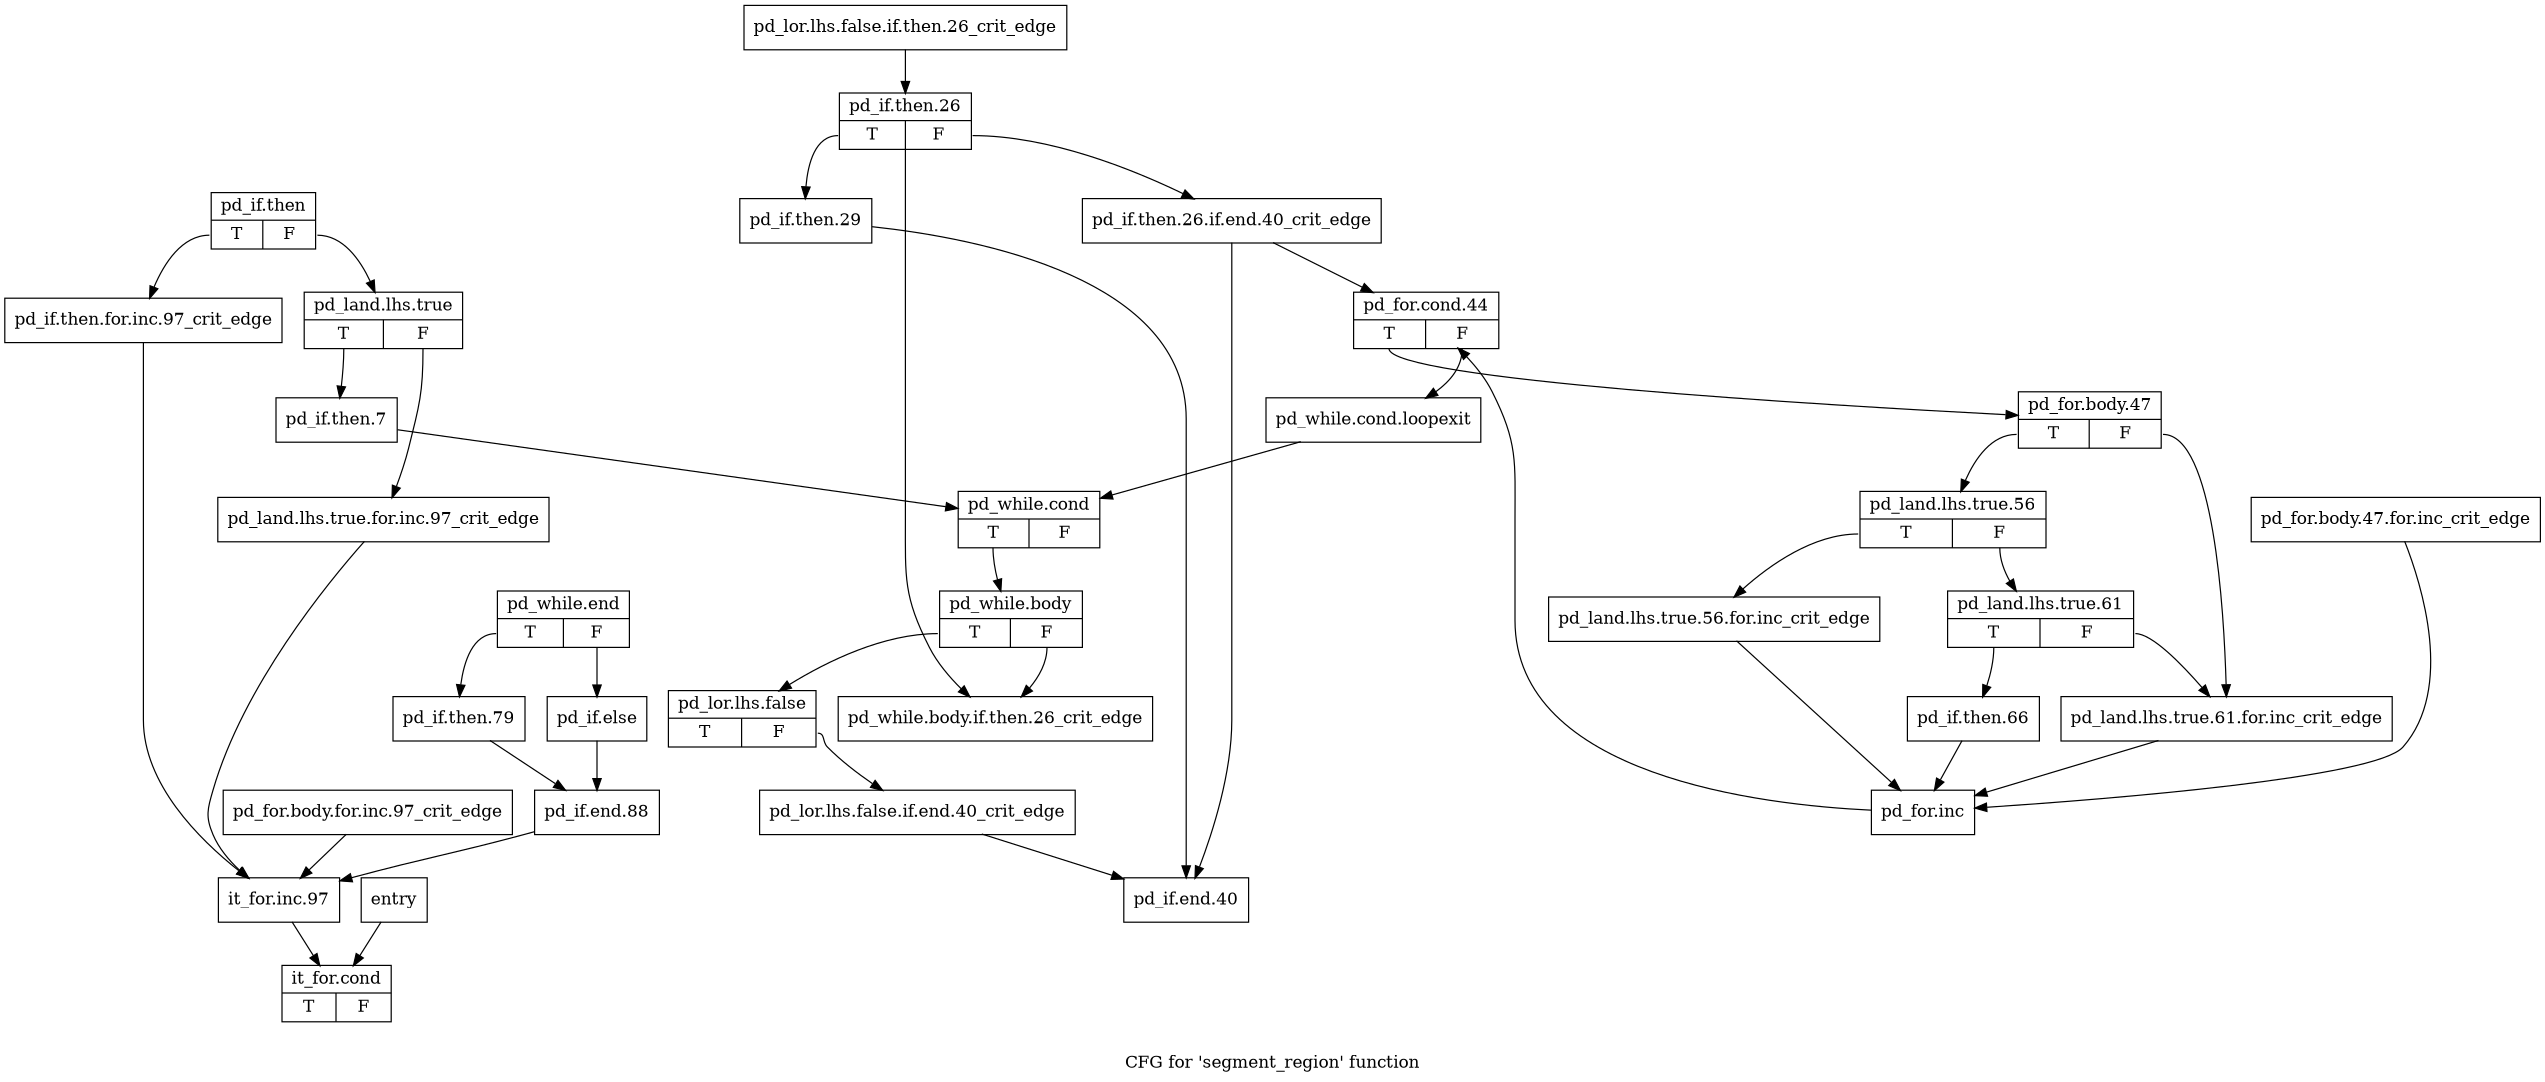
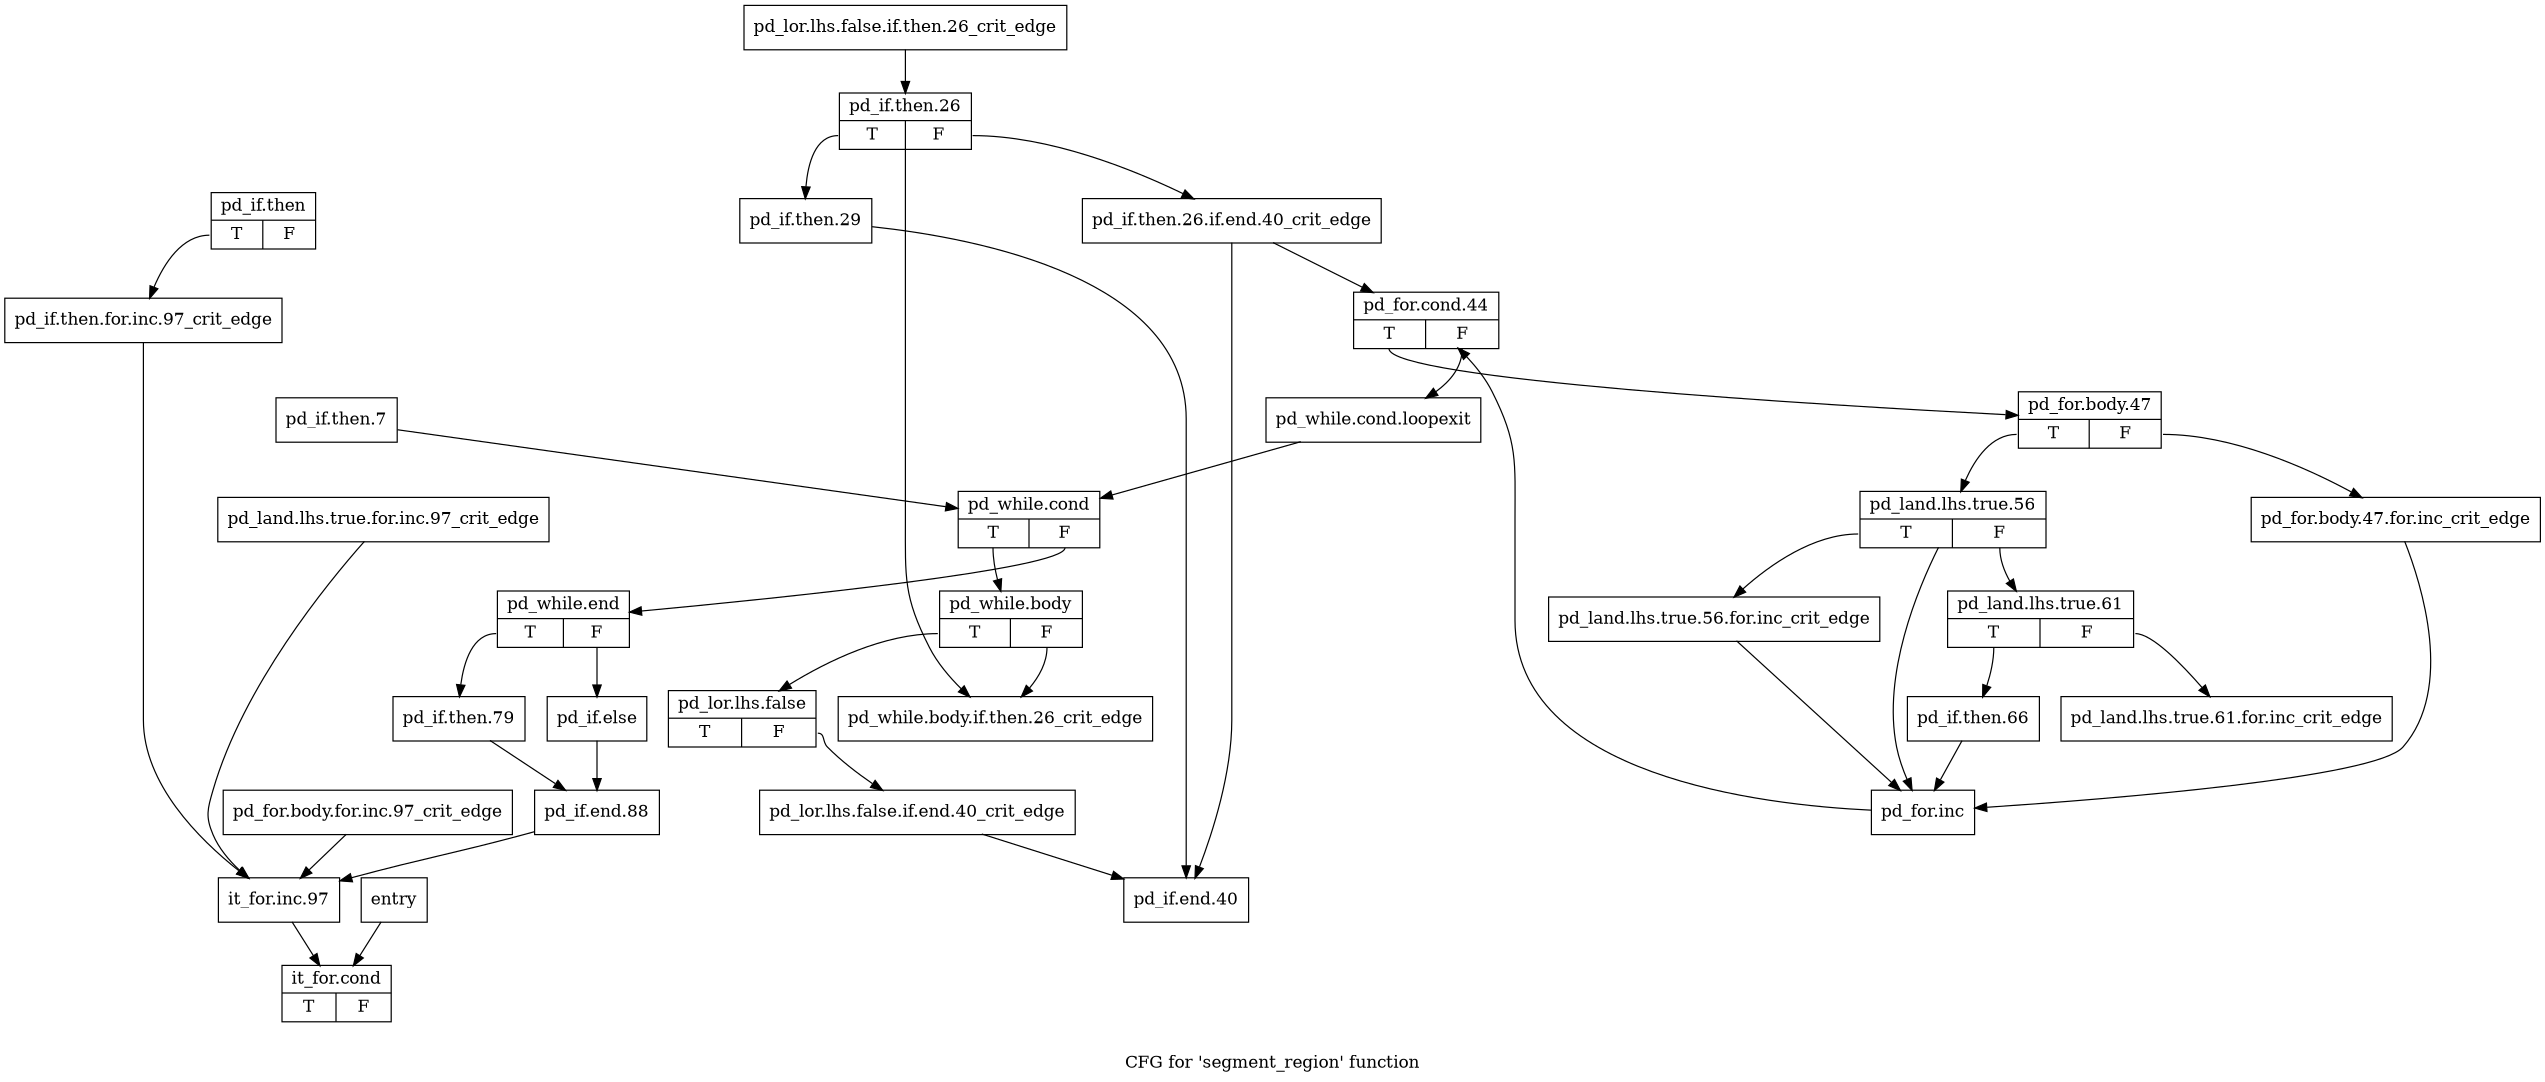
(383, 320) -> none
(2215, 551) -> (2260, 452)
none -> (855, 589)
(2073, 766) -> (1898, 661)
